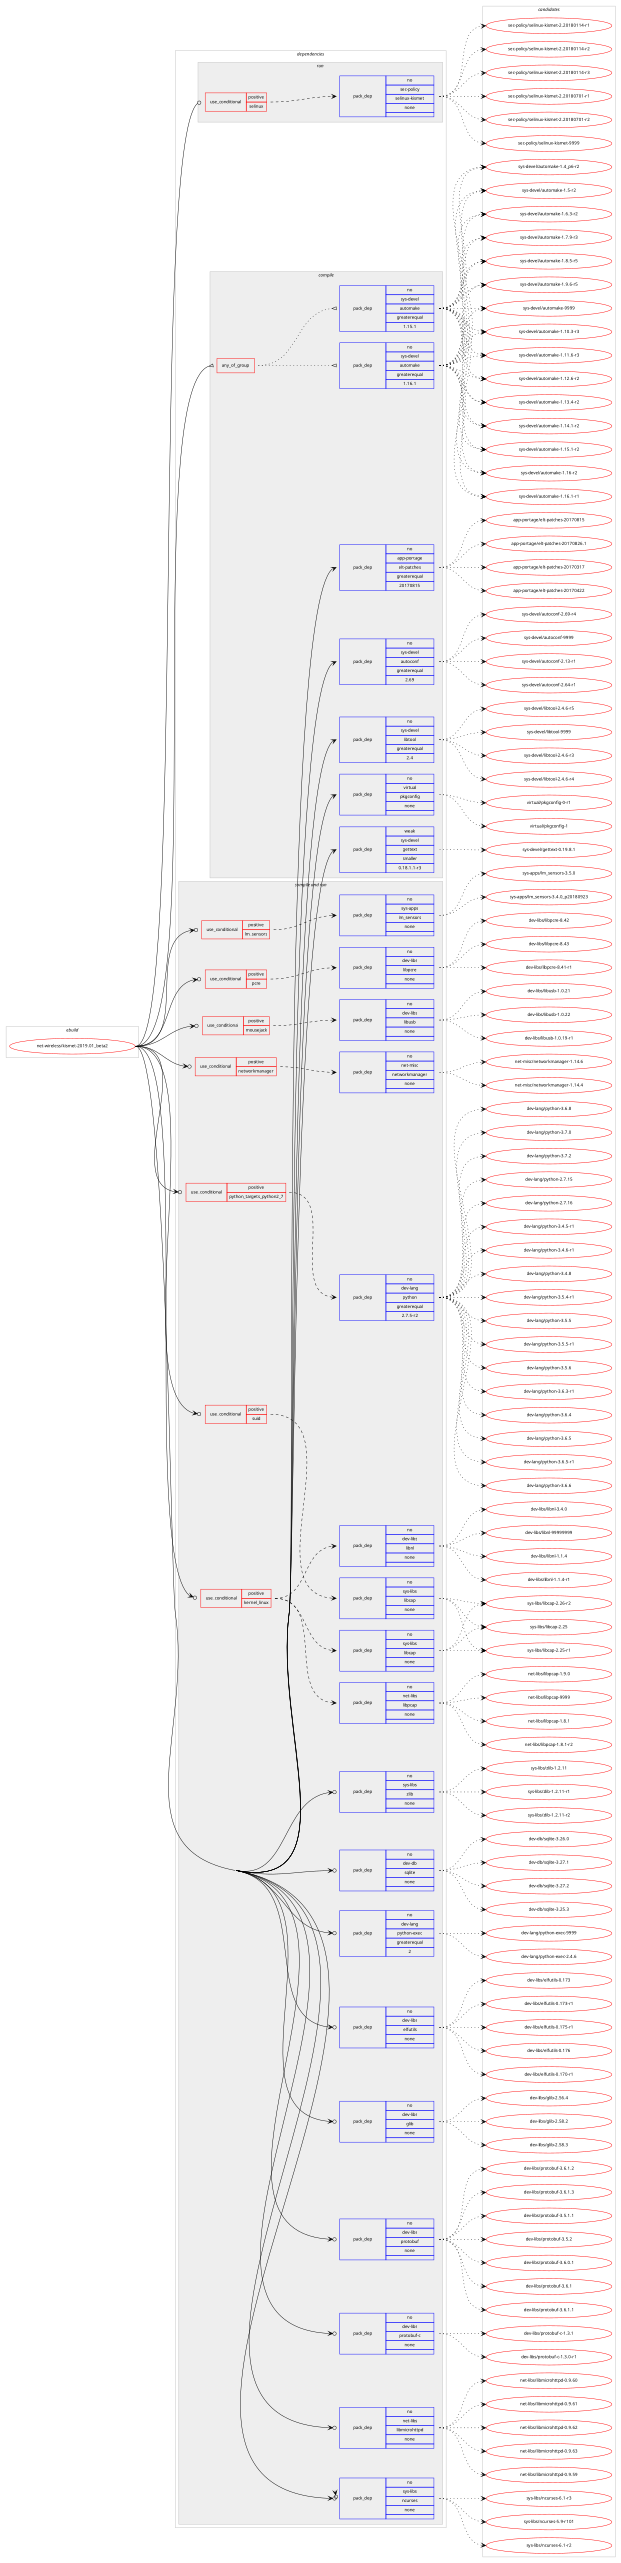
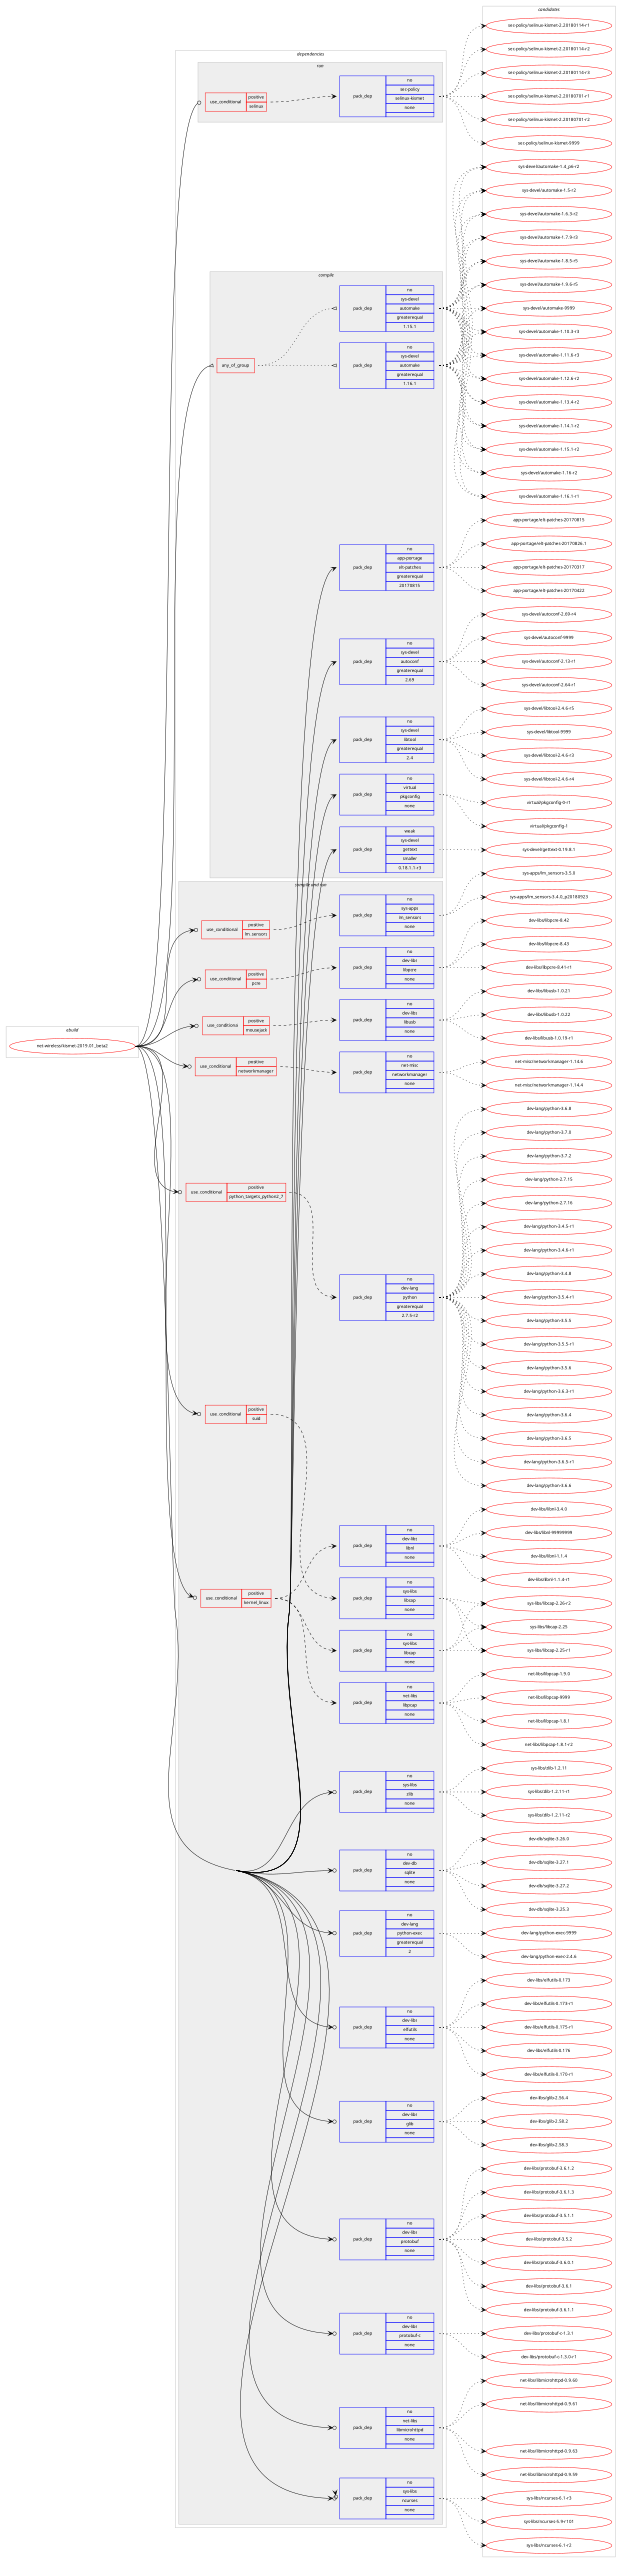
(549, 2428) -> none
